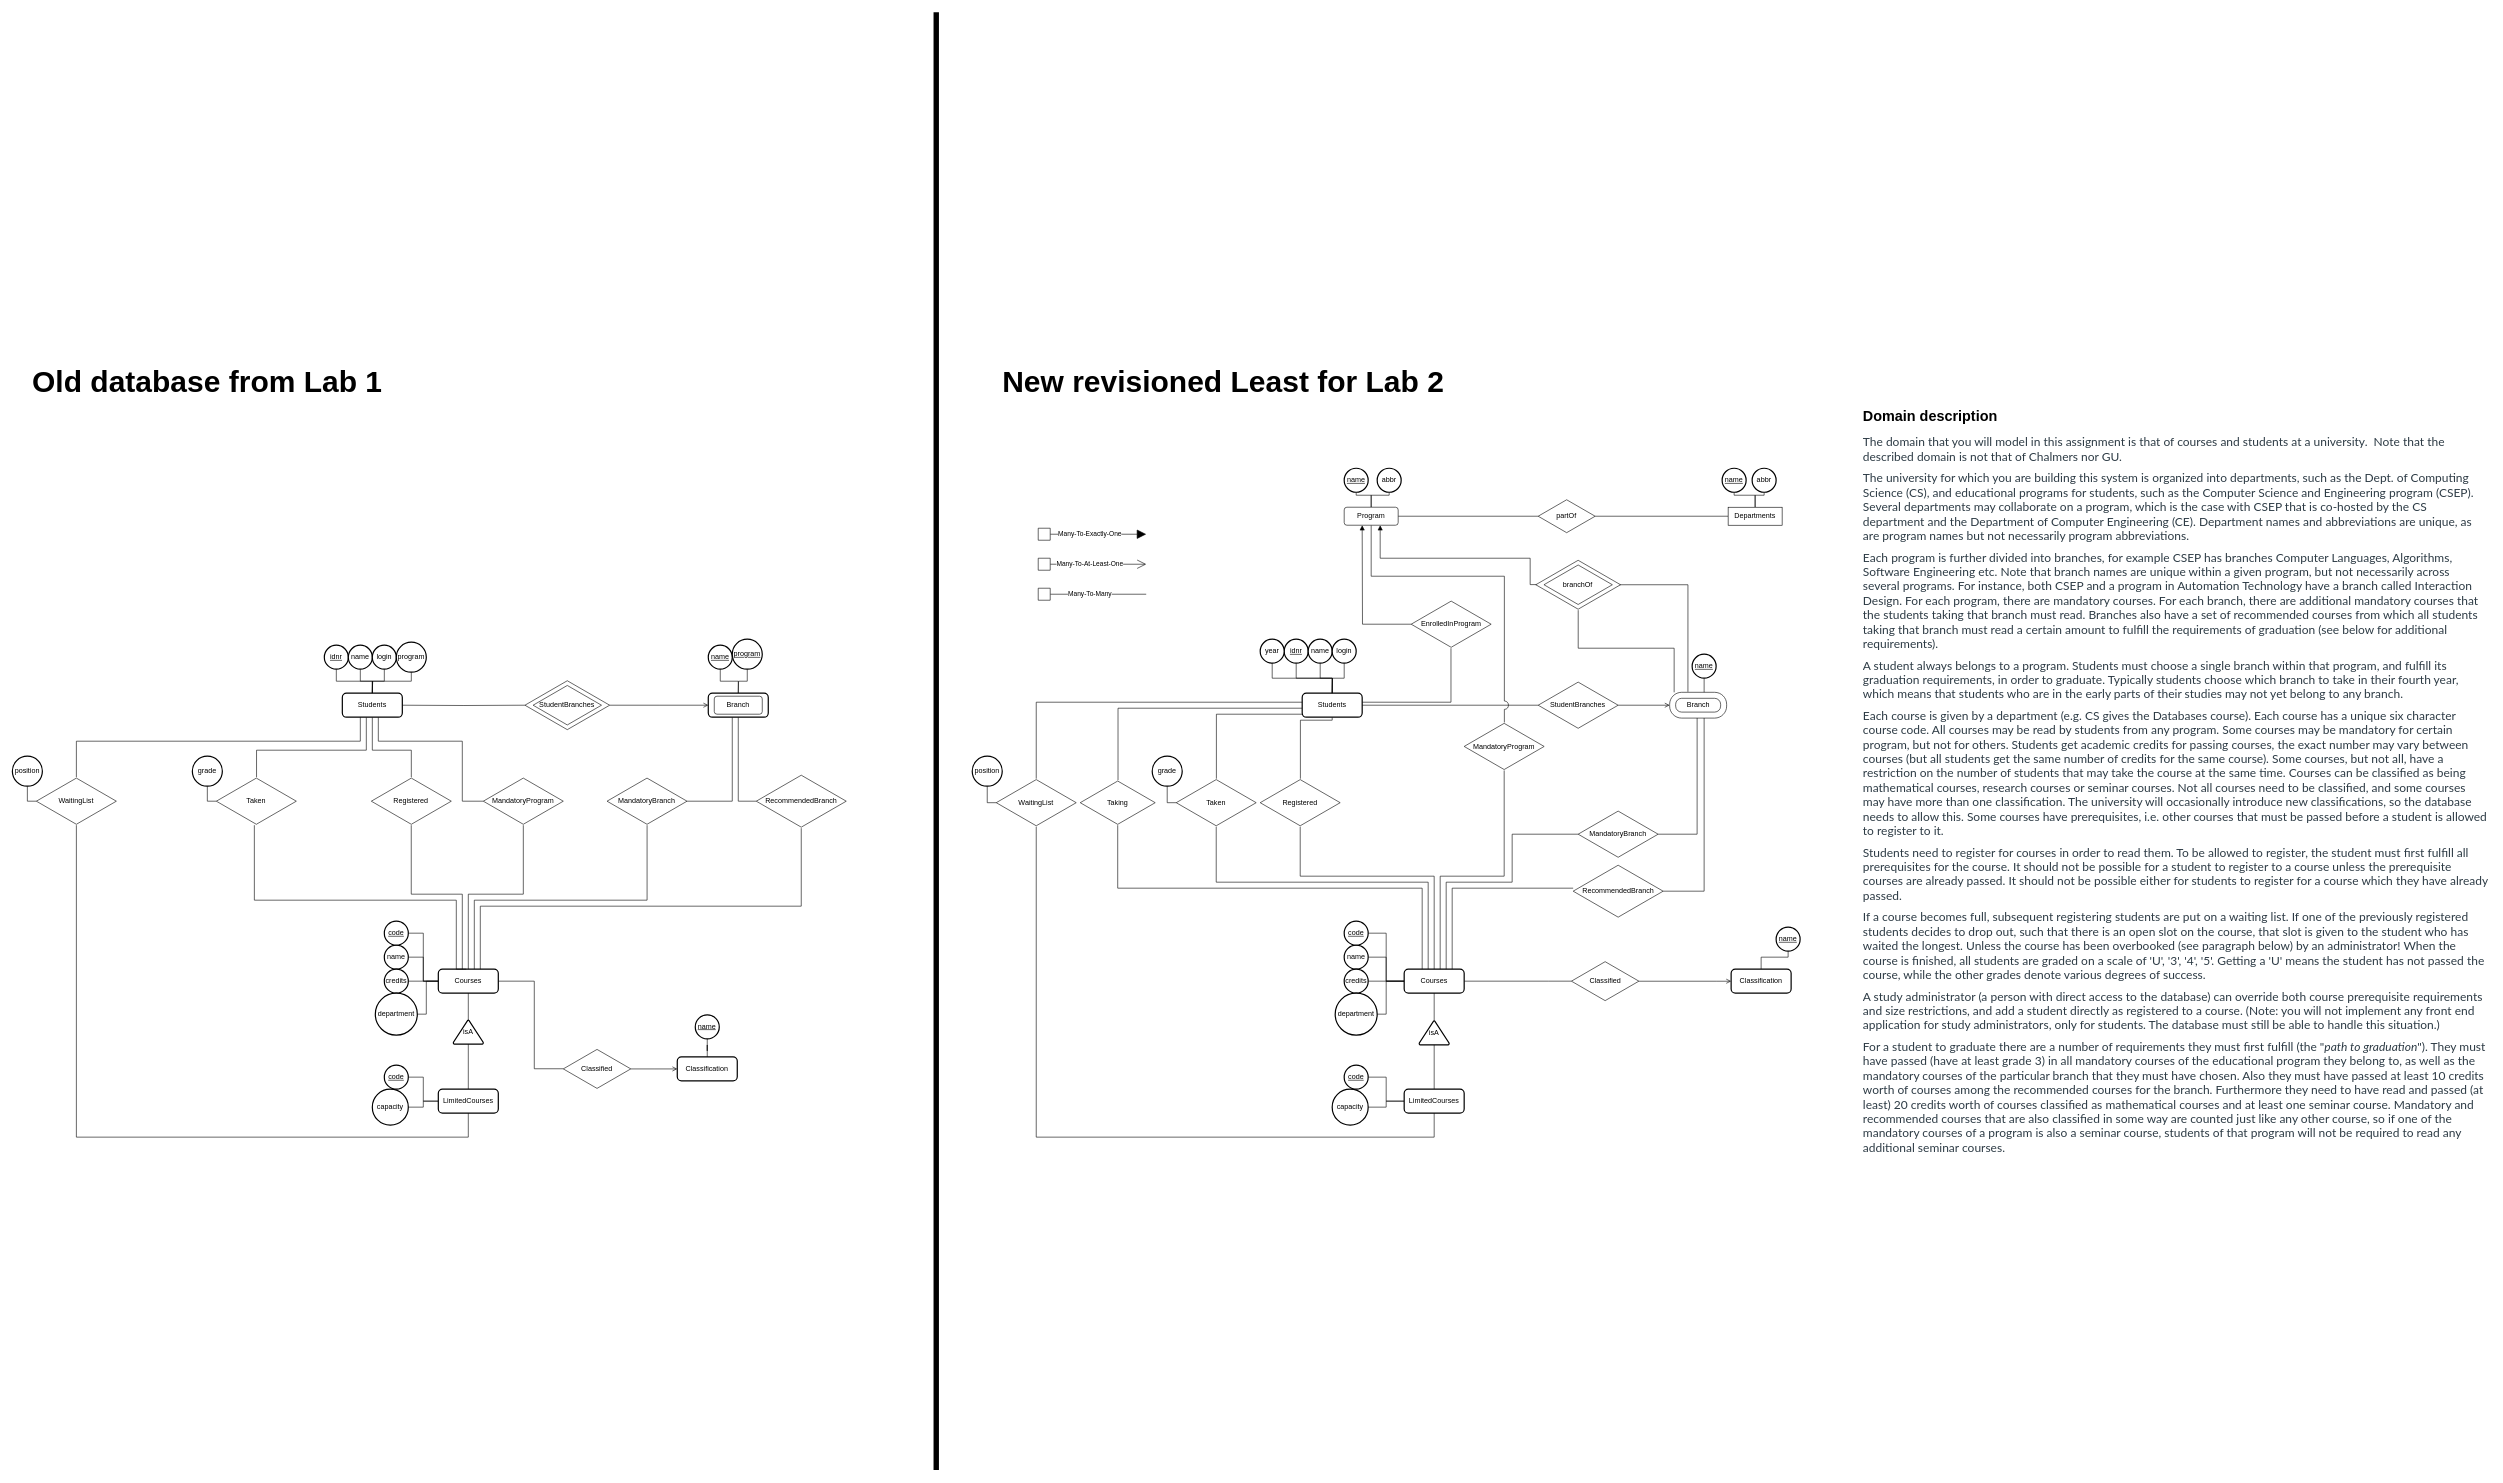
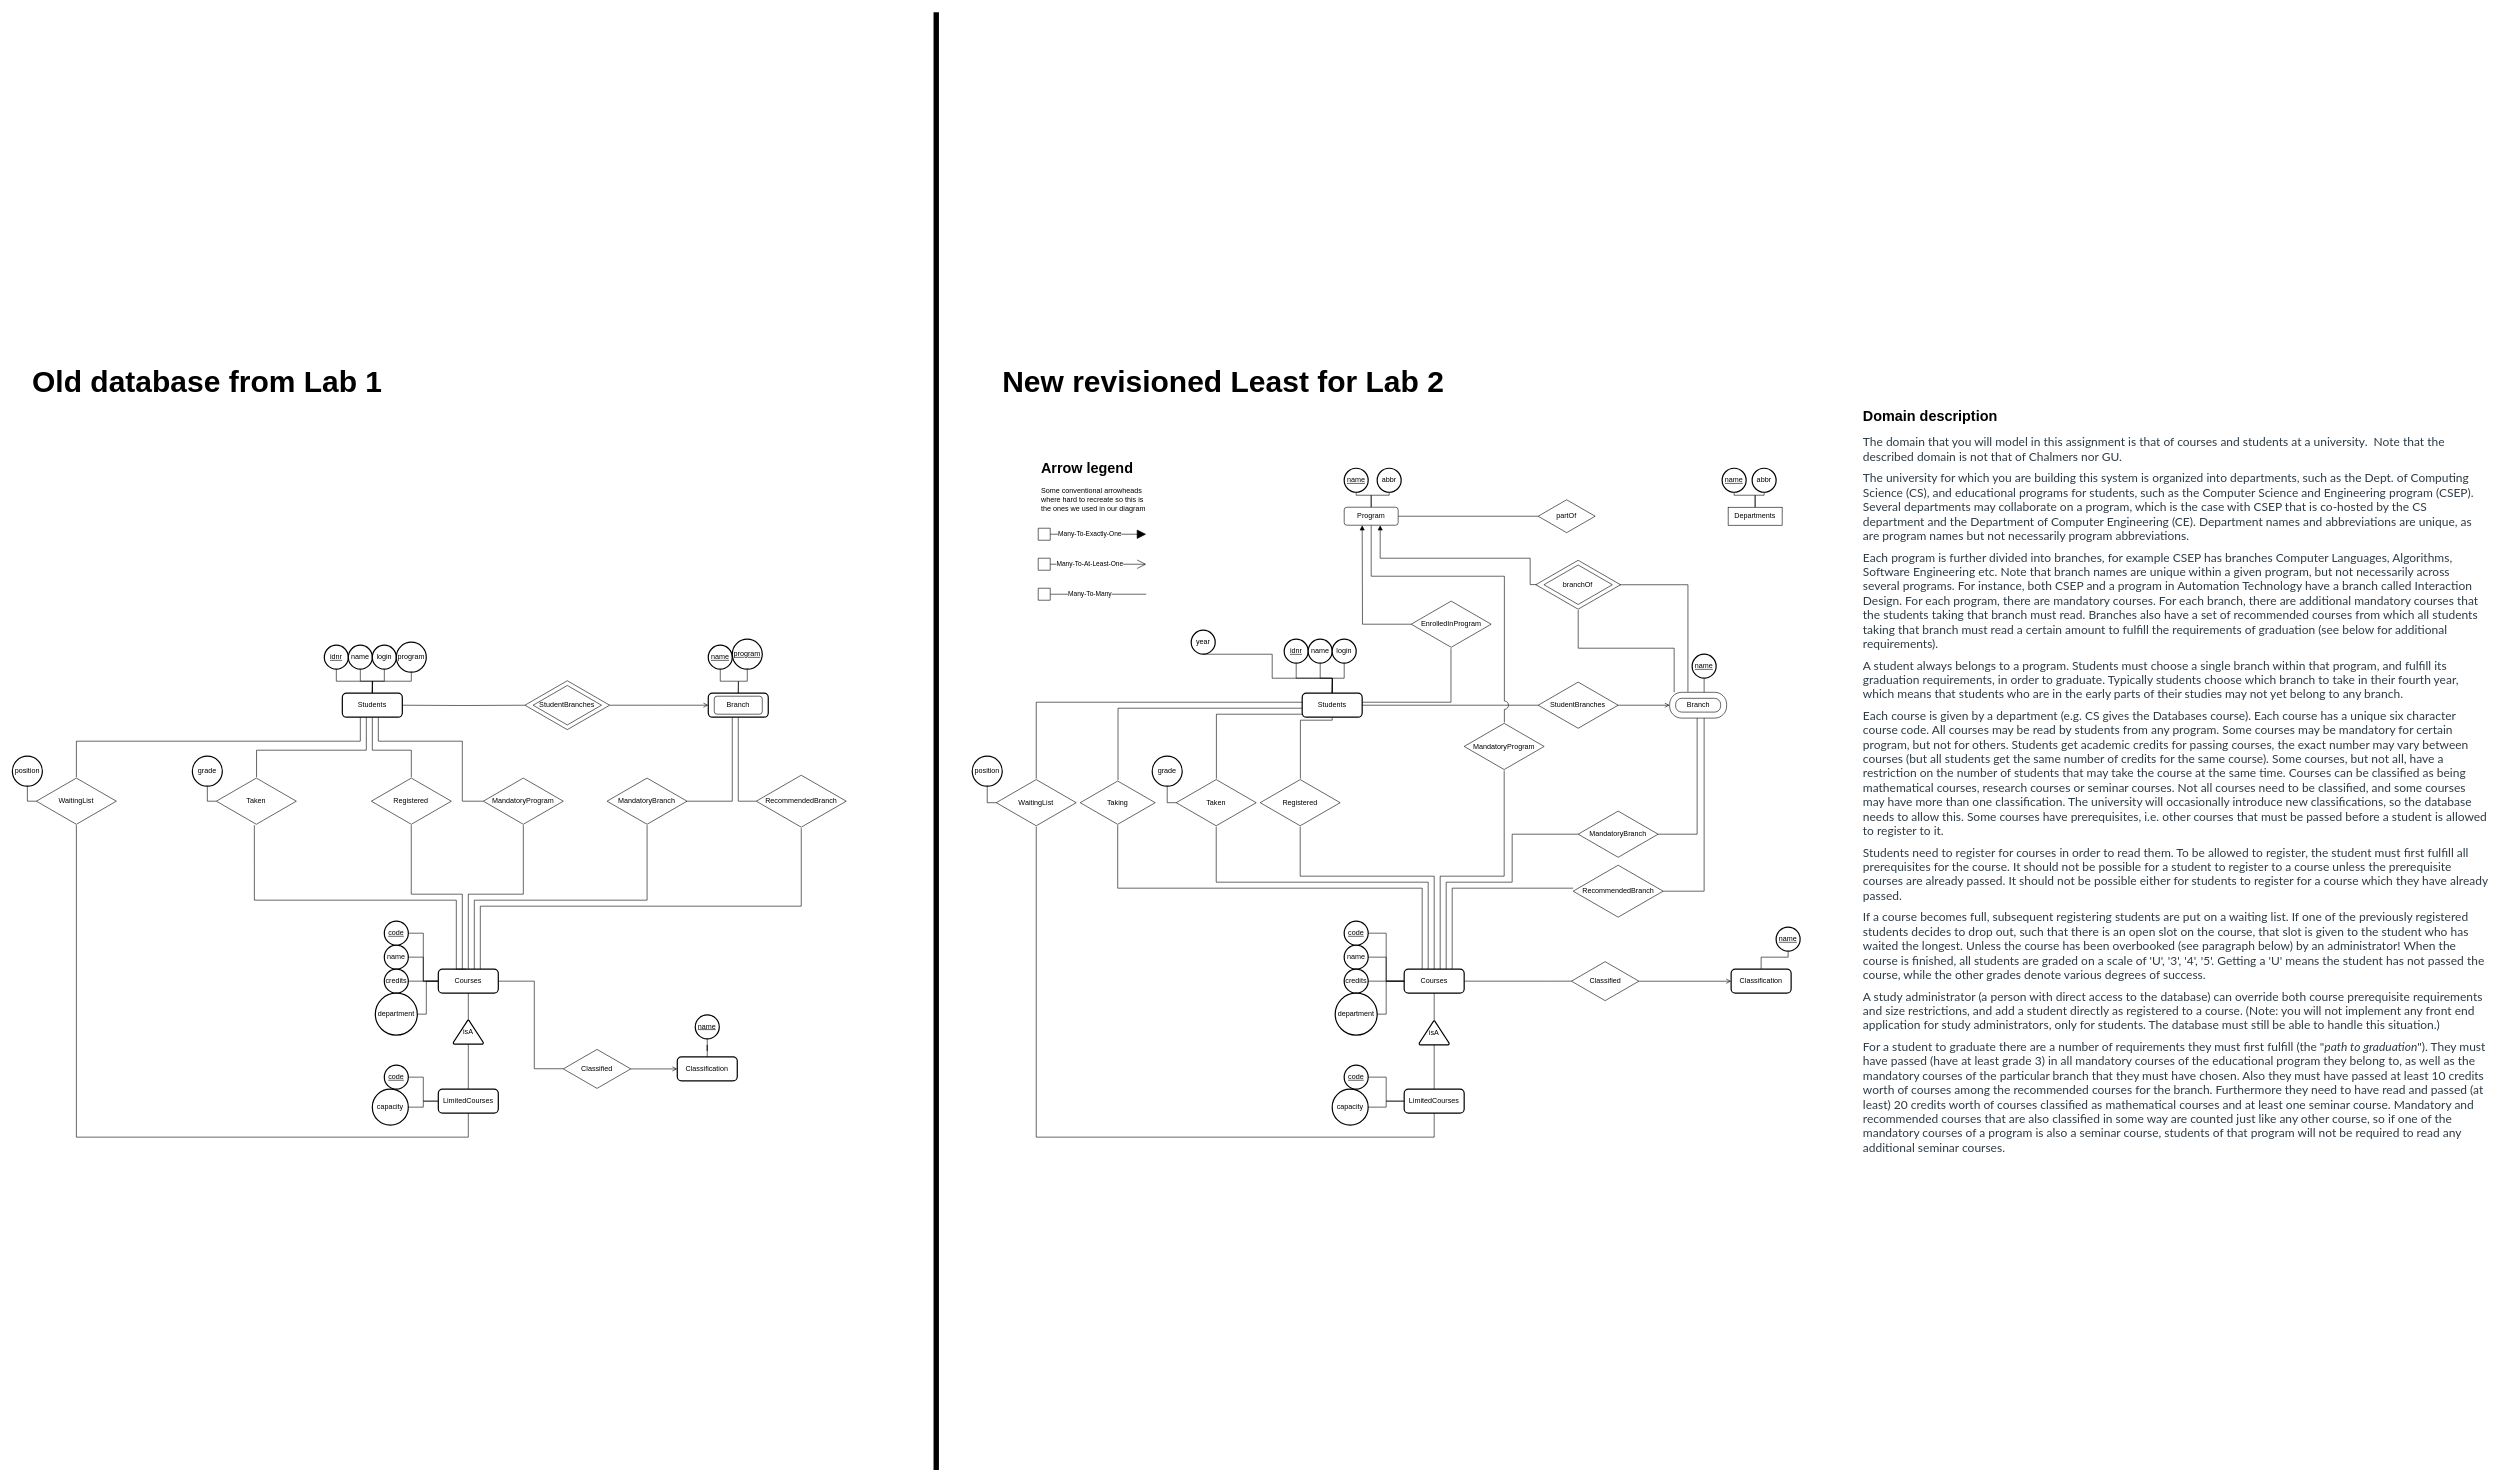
none -> (1095, 486)
(1662, 516) -> none
(1272, 651) -> (1203, 642)
